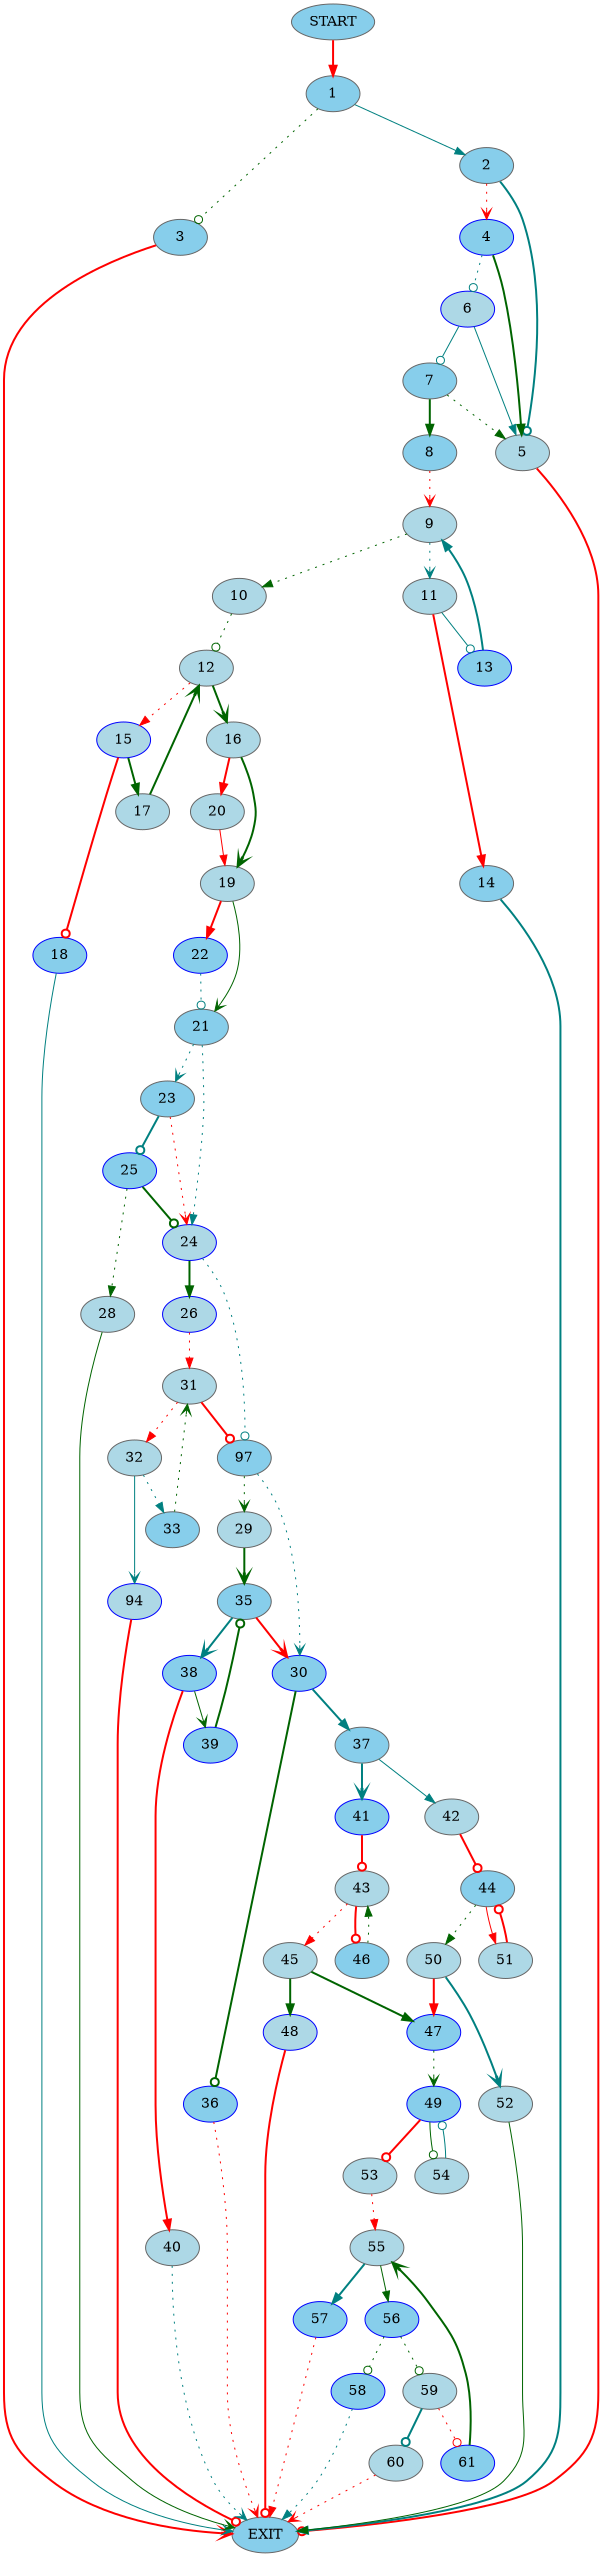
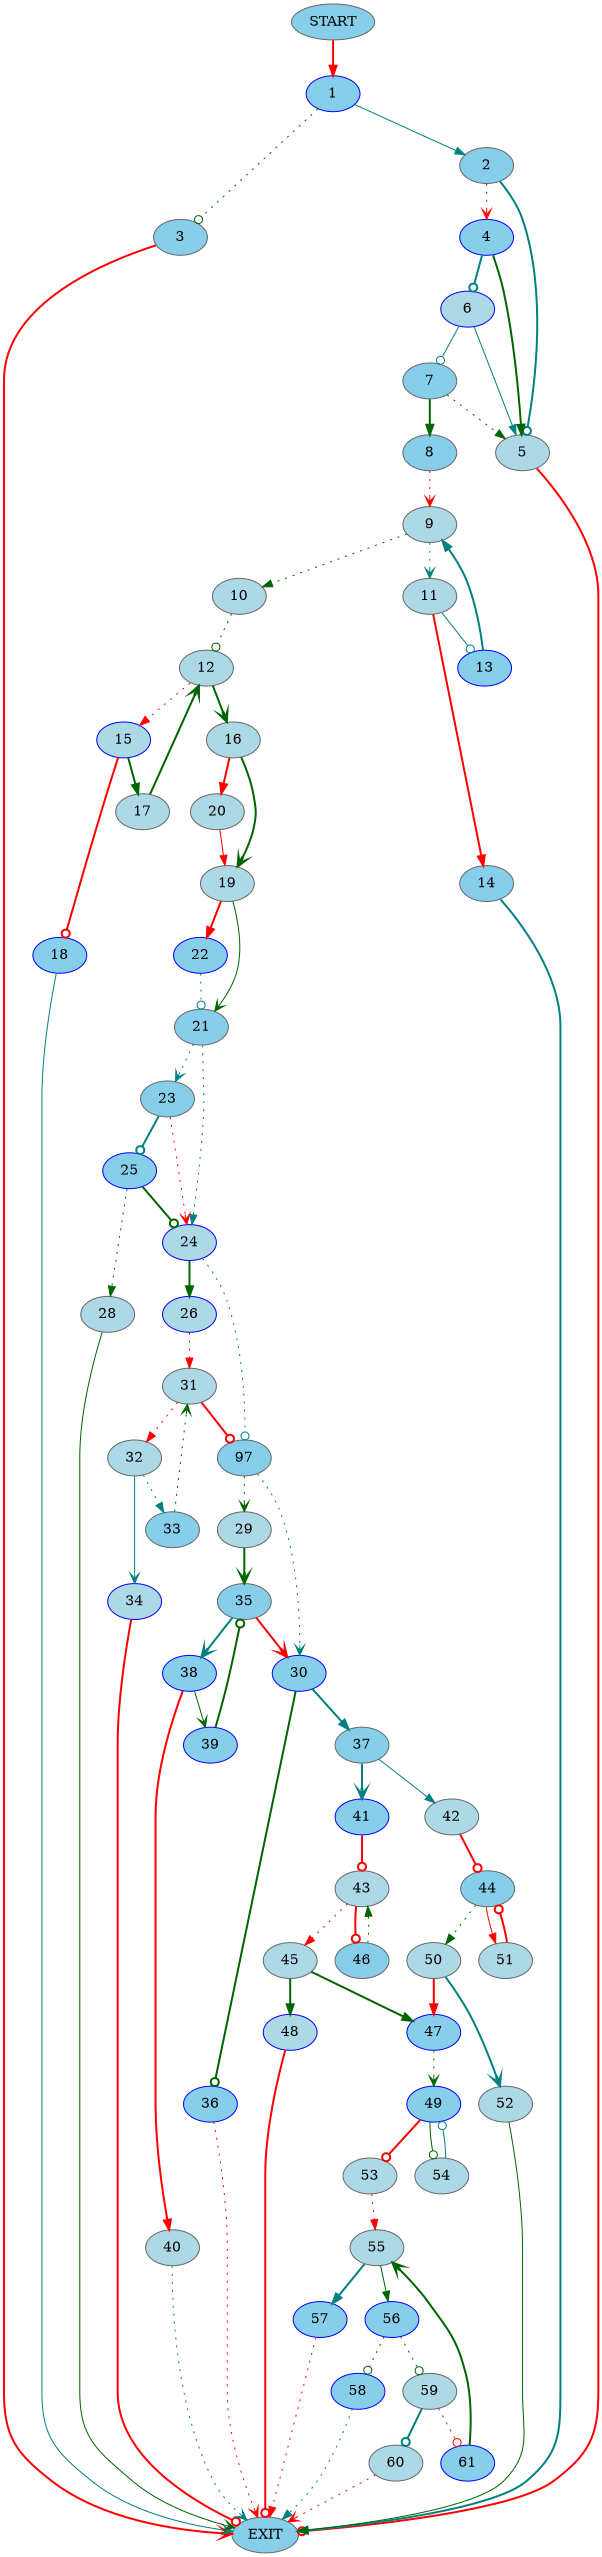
(333, 94) -> (333, 94)
(478, 269) -> (478, 269)
(135, 1602) -> (135, 1602)
